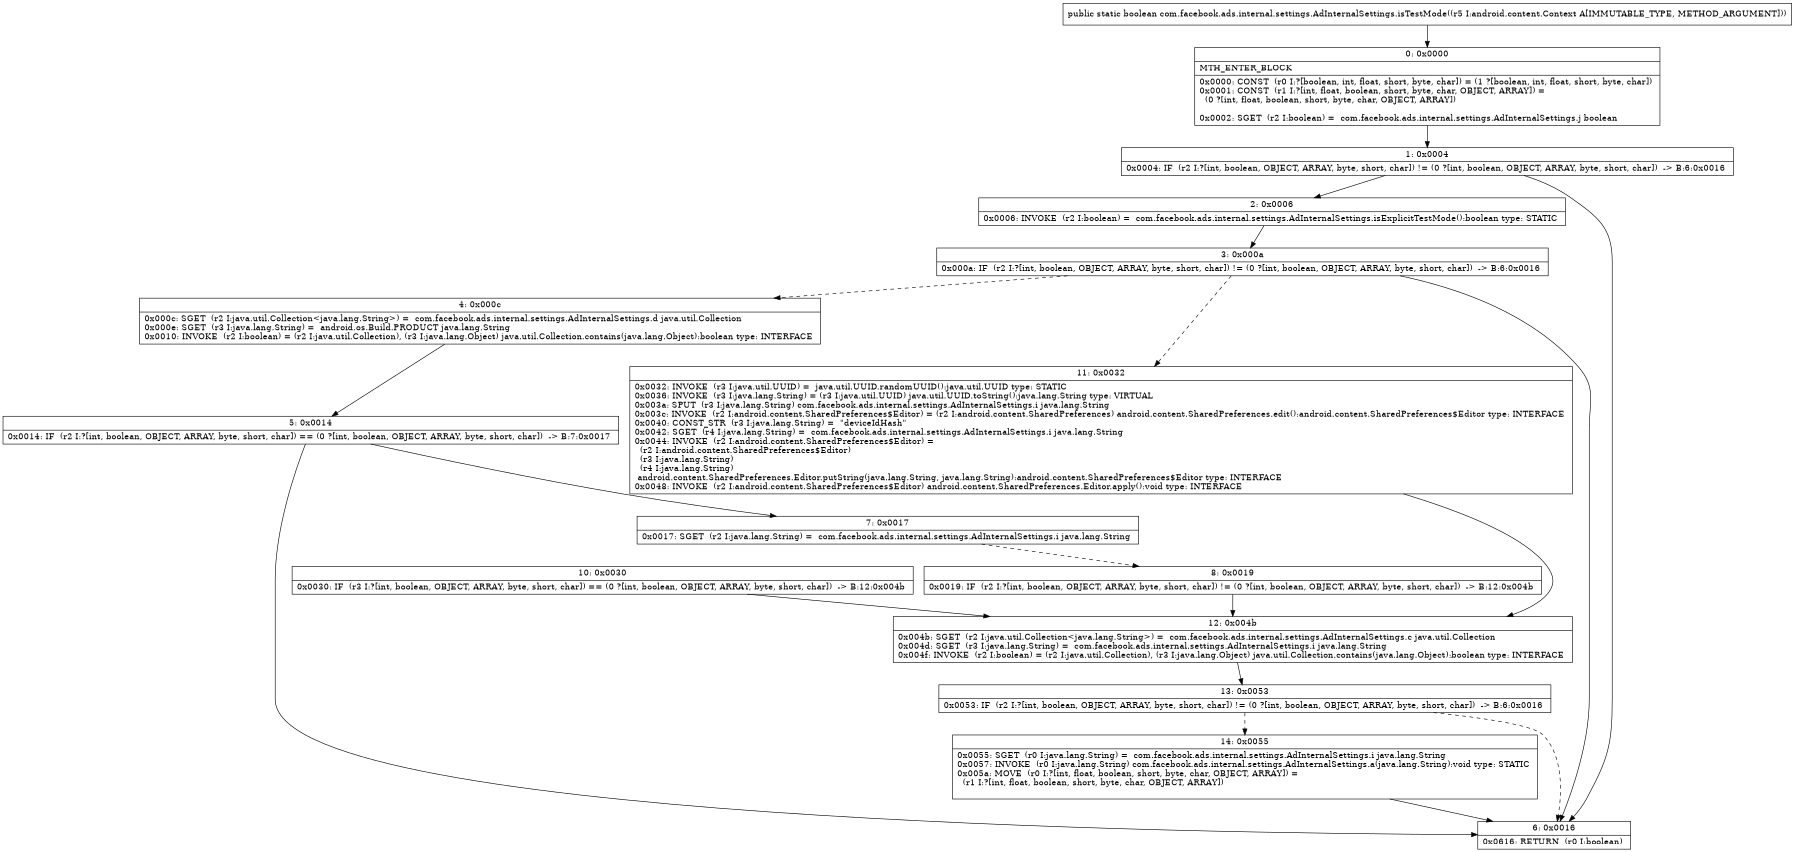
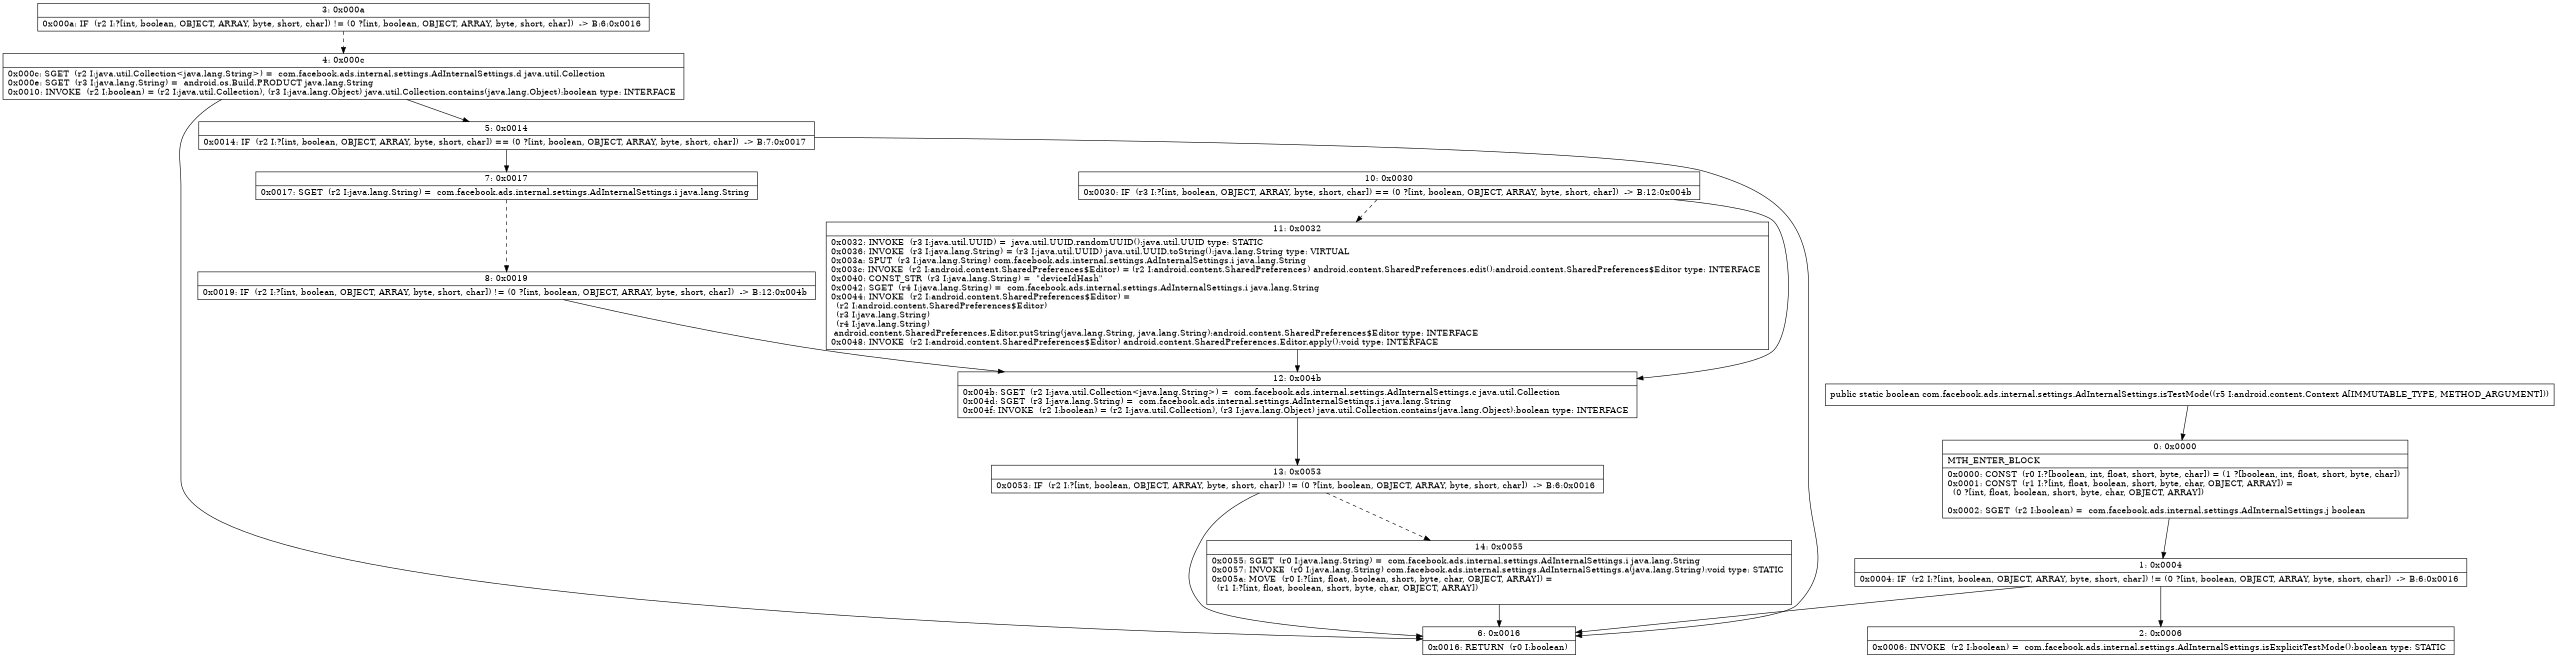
(1259, 234) -> none
(1195, 319) -> (1369, 208)
(1589, 490) -> (587, 593)
(1531, 729) -> (1235, 617)
(1554, 842) -> (1499, 647)
